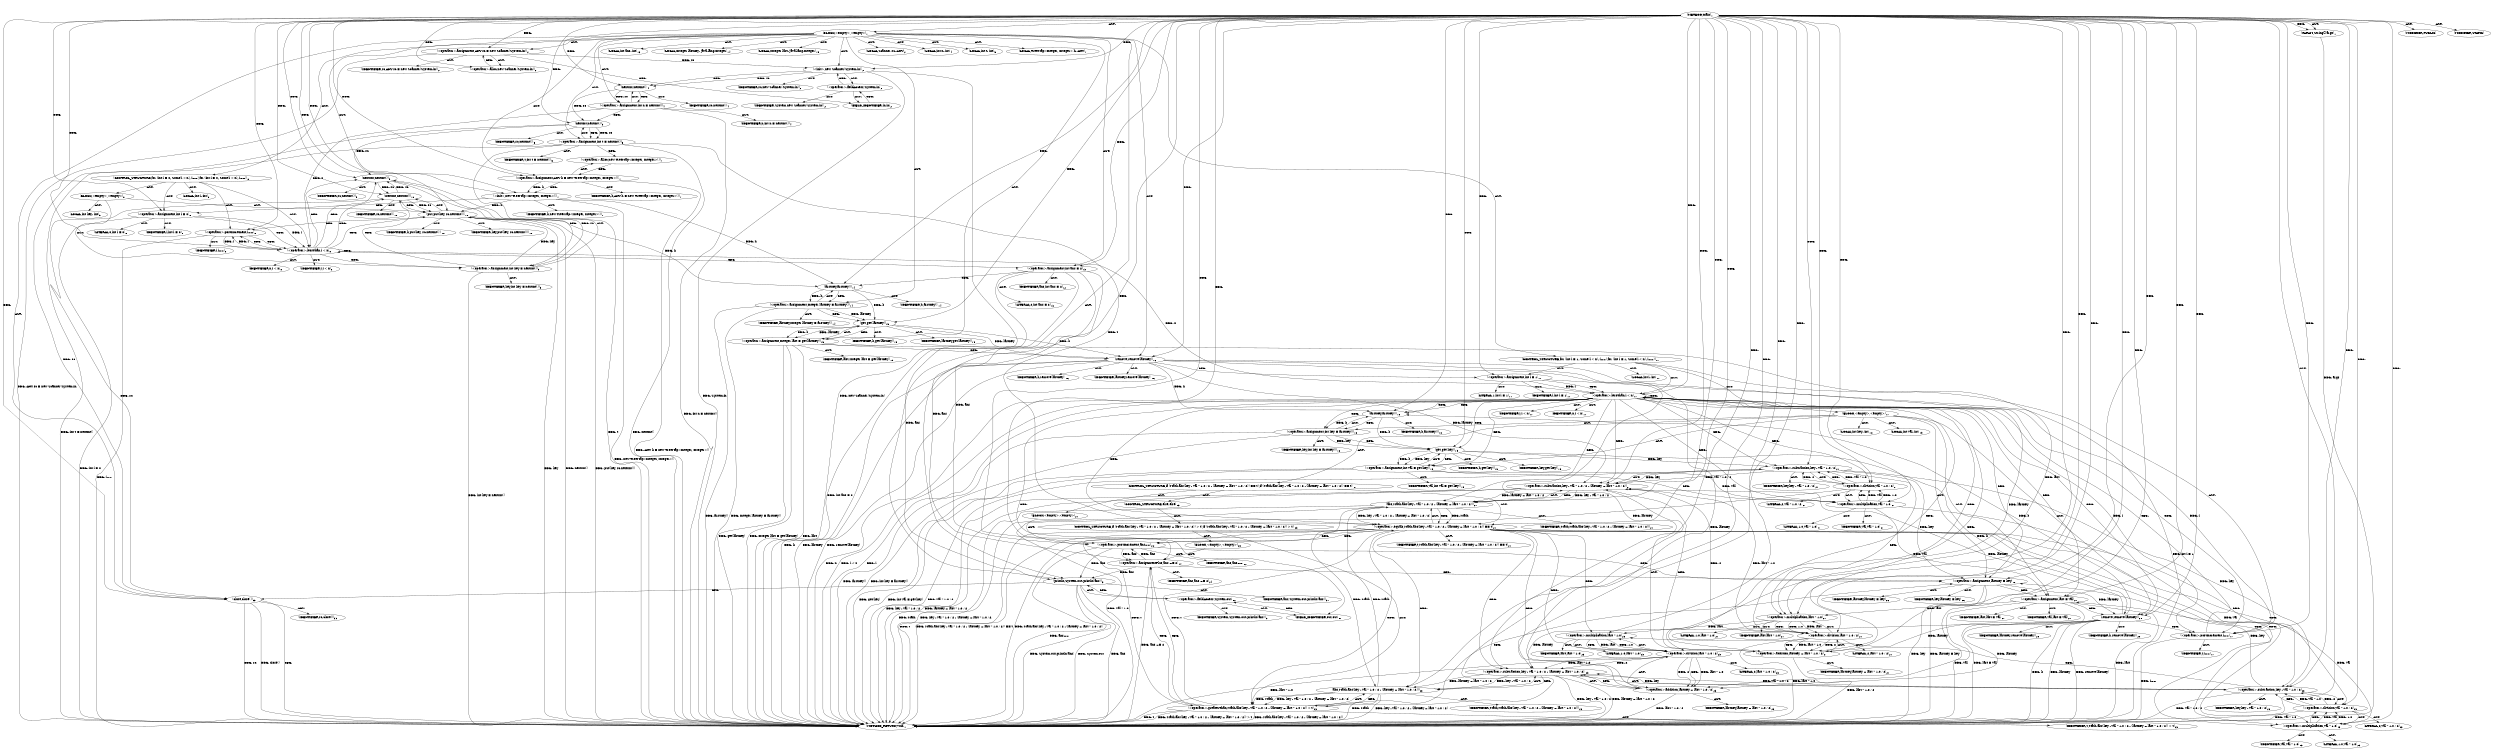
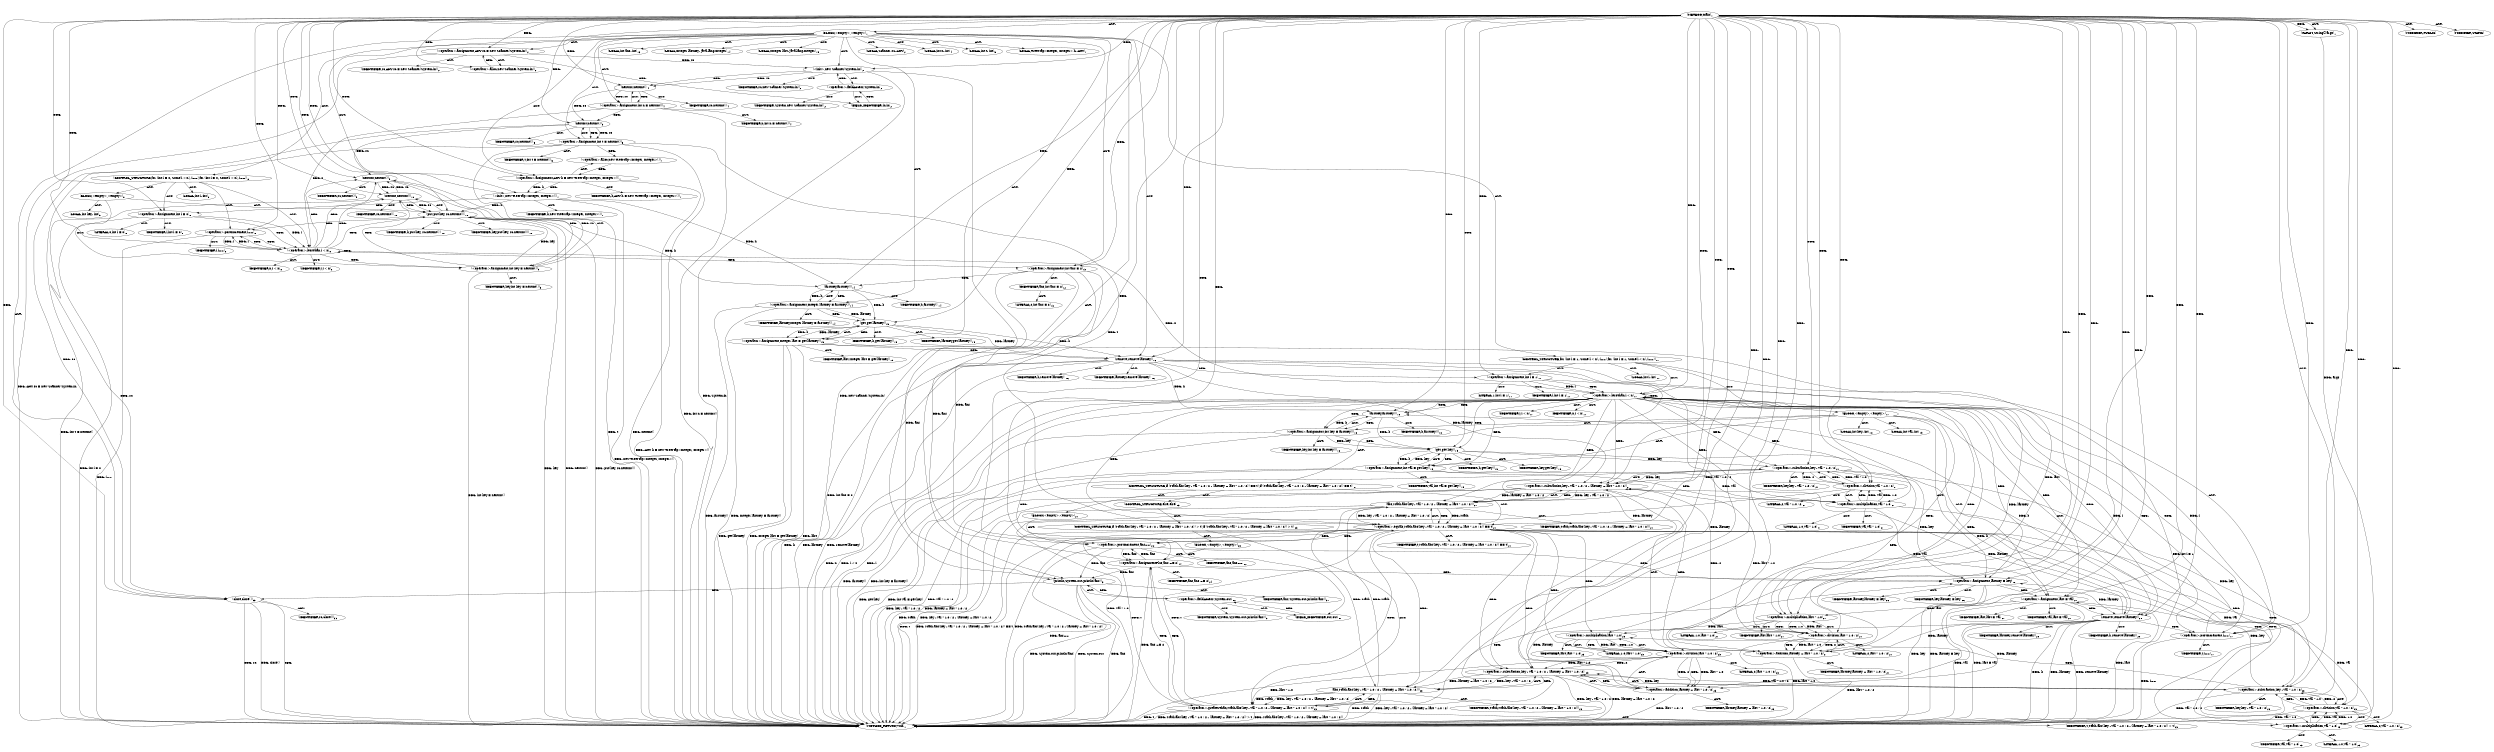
(1001, 282) -> (1039, 295)
